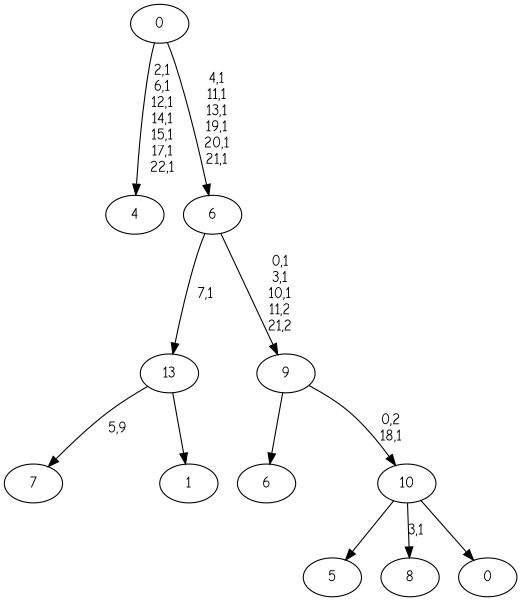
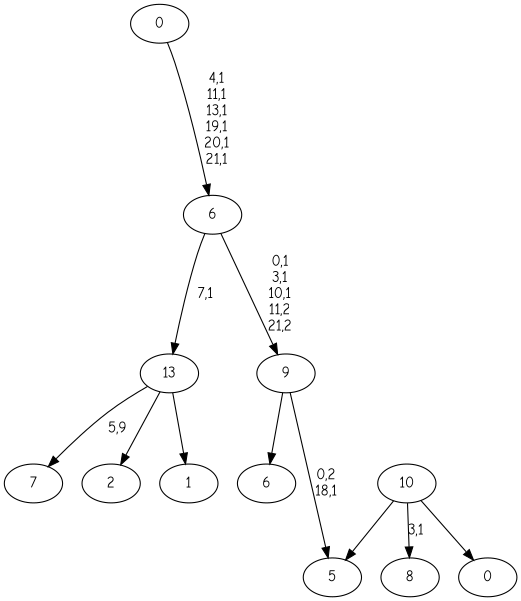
(135, 215) -> none
(354, 416) -> (308, 470)
none -> (111, 483)
